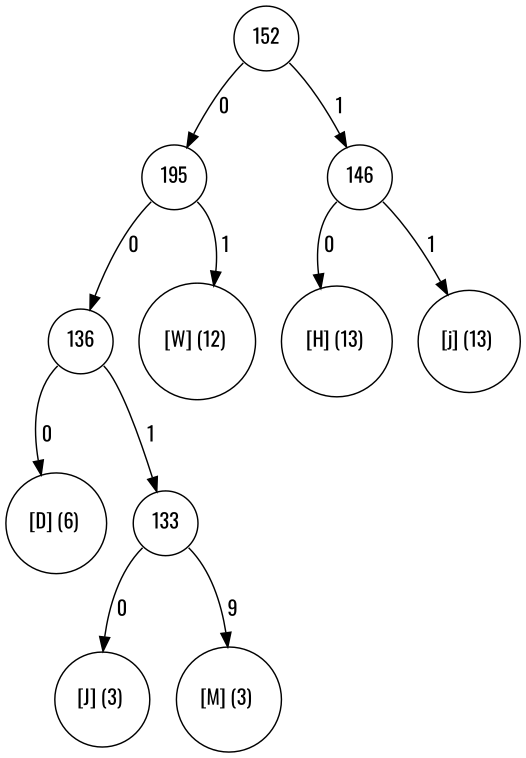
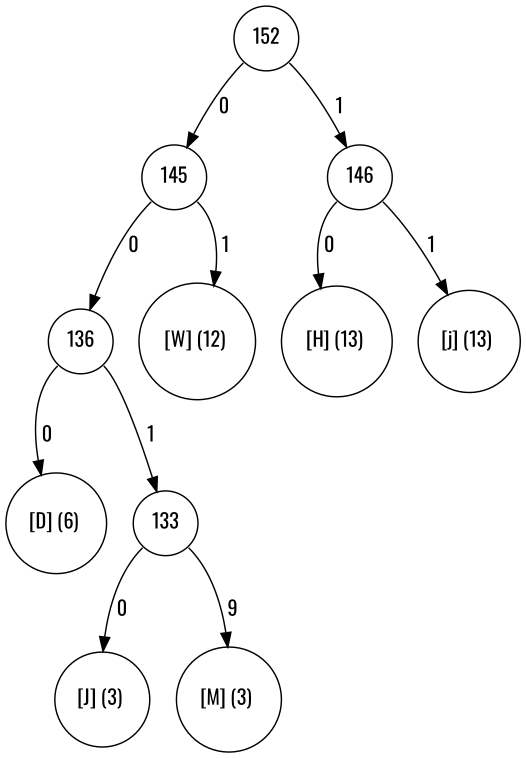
(174, 177) -> (174, 177)
